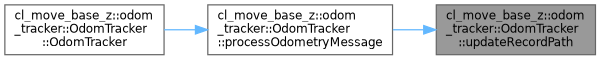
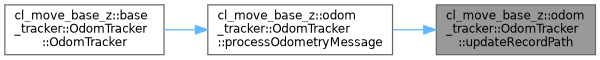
(84, 30) -> (84, 30)
